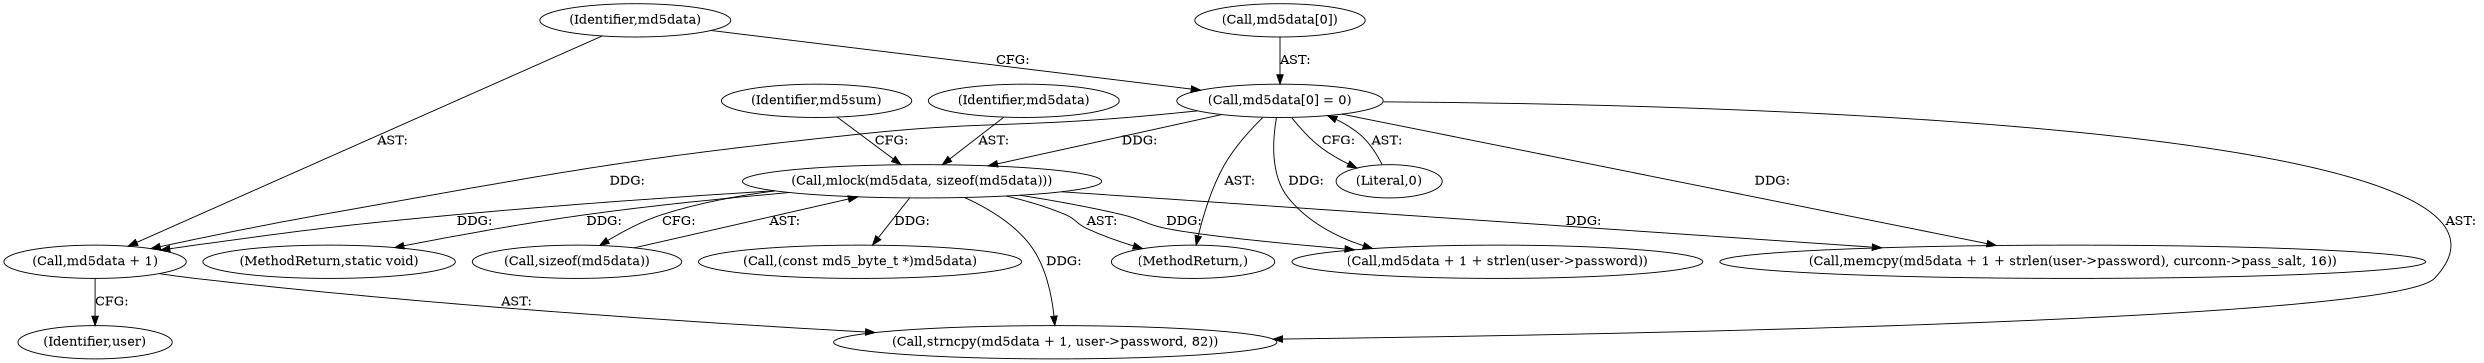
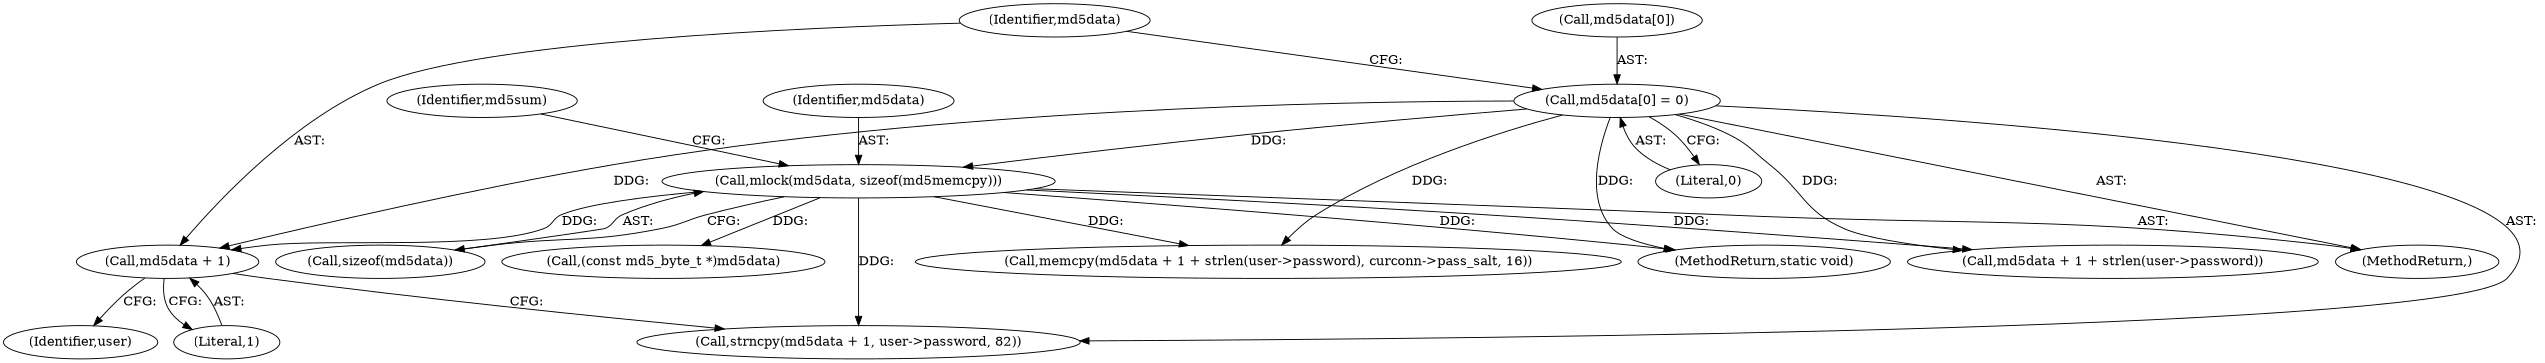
(922, 181) -> (859, 181)
none -> (1599, 202)
(519, 302) -> (529, 302)
none -> (227, 342)
